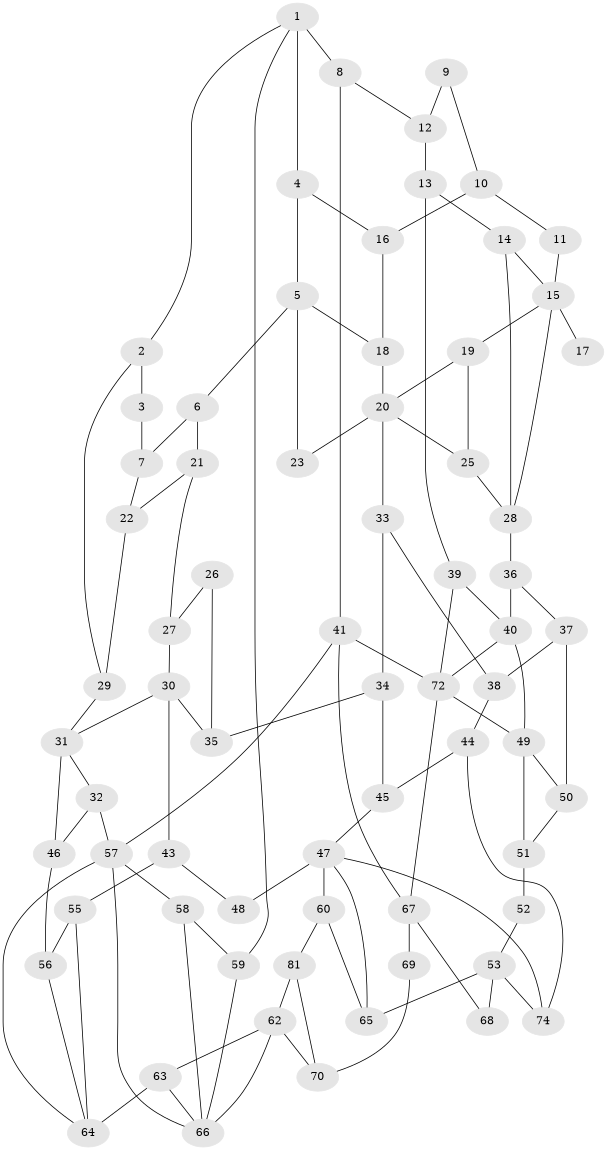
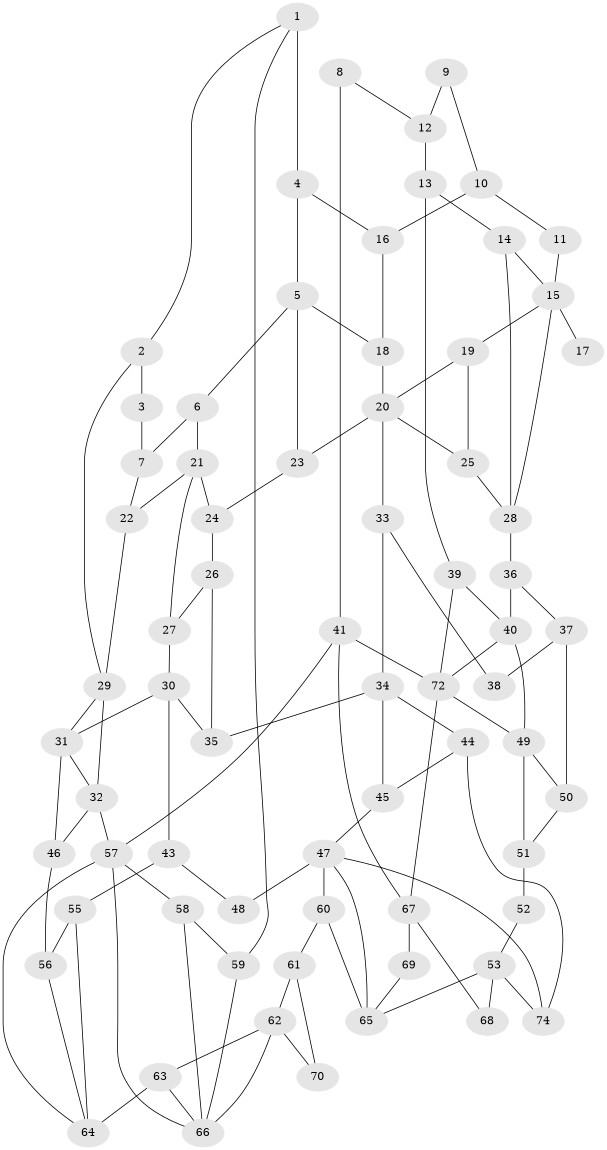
(319, 45) -> none
none -> (212, 519)
(483, 710) -> (426, 715)
none -> (101, 742)
(294, 966) -> (294, 966)
(391, 1039) -> (388, 994)
